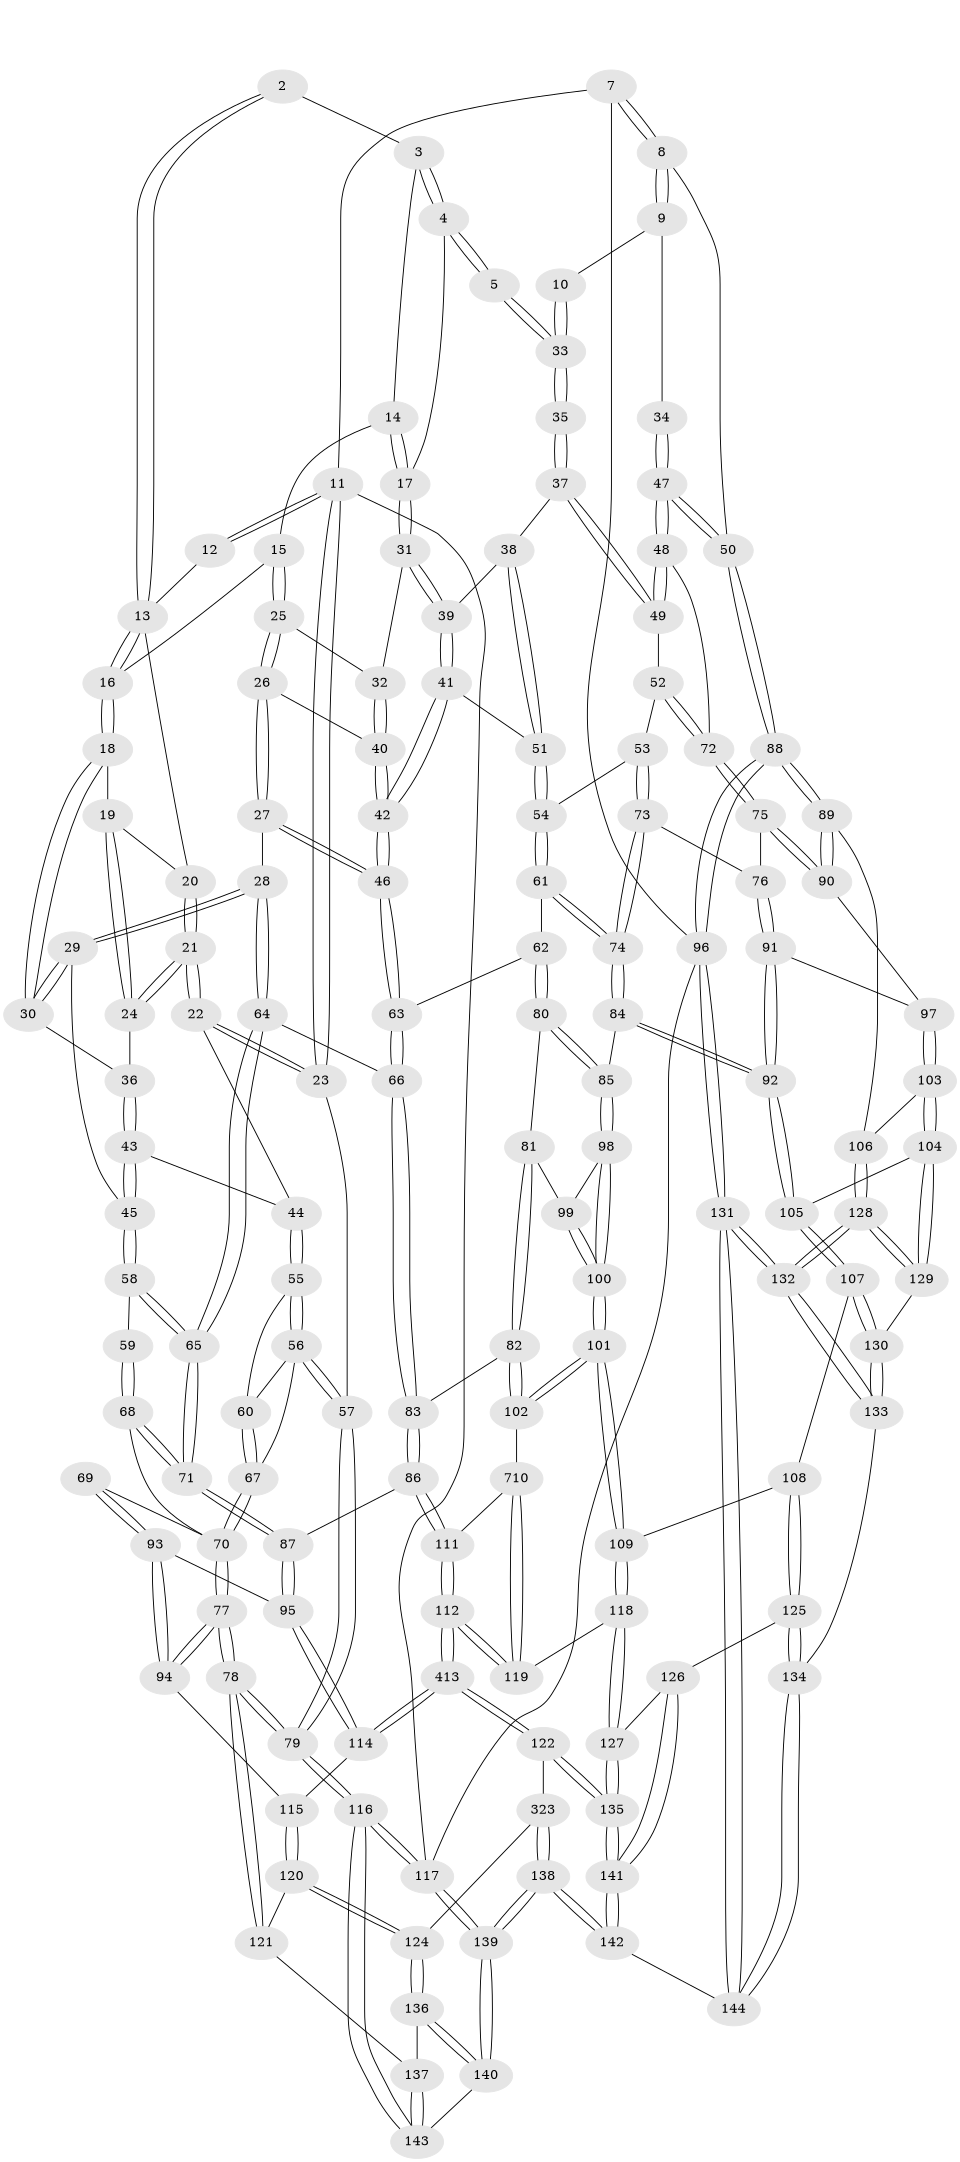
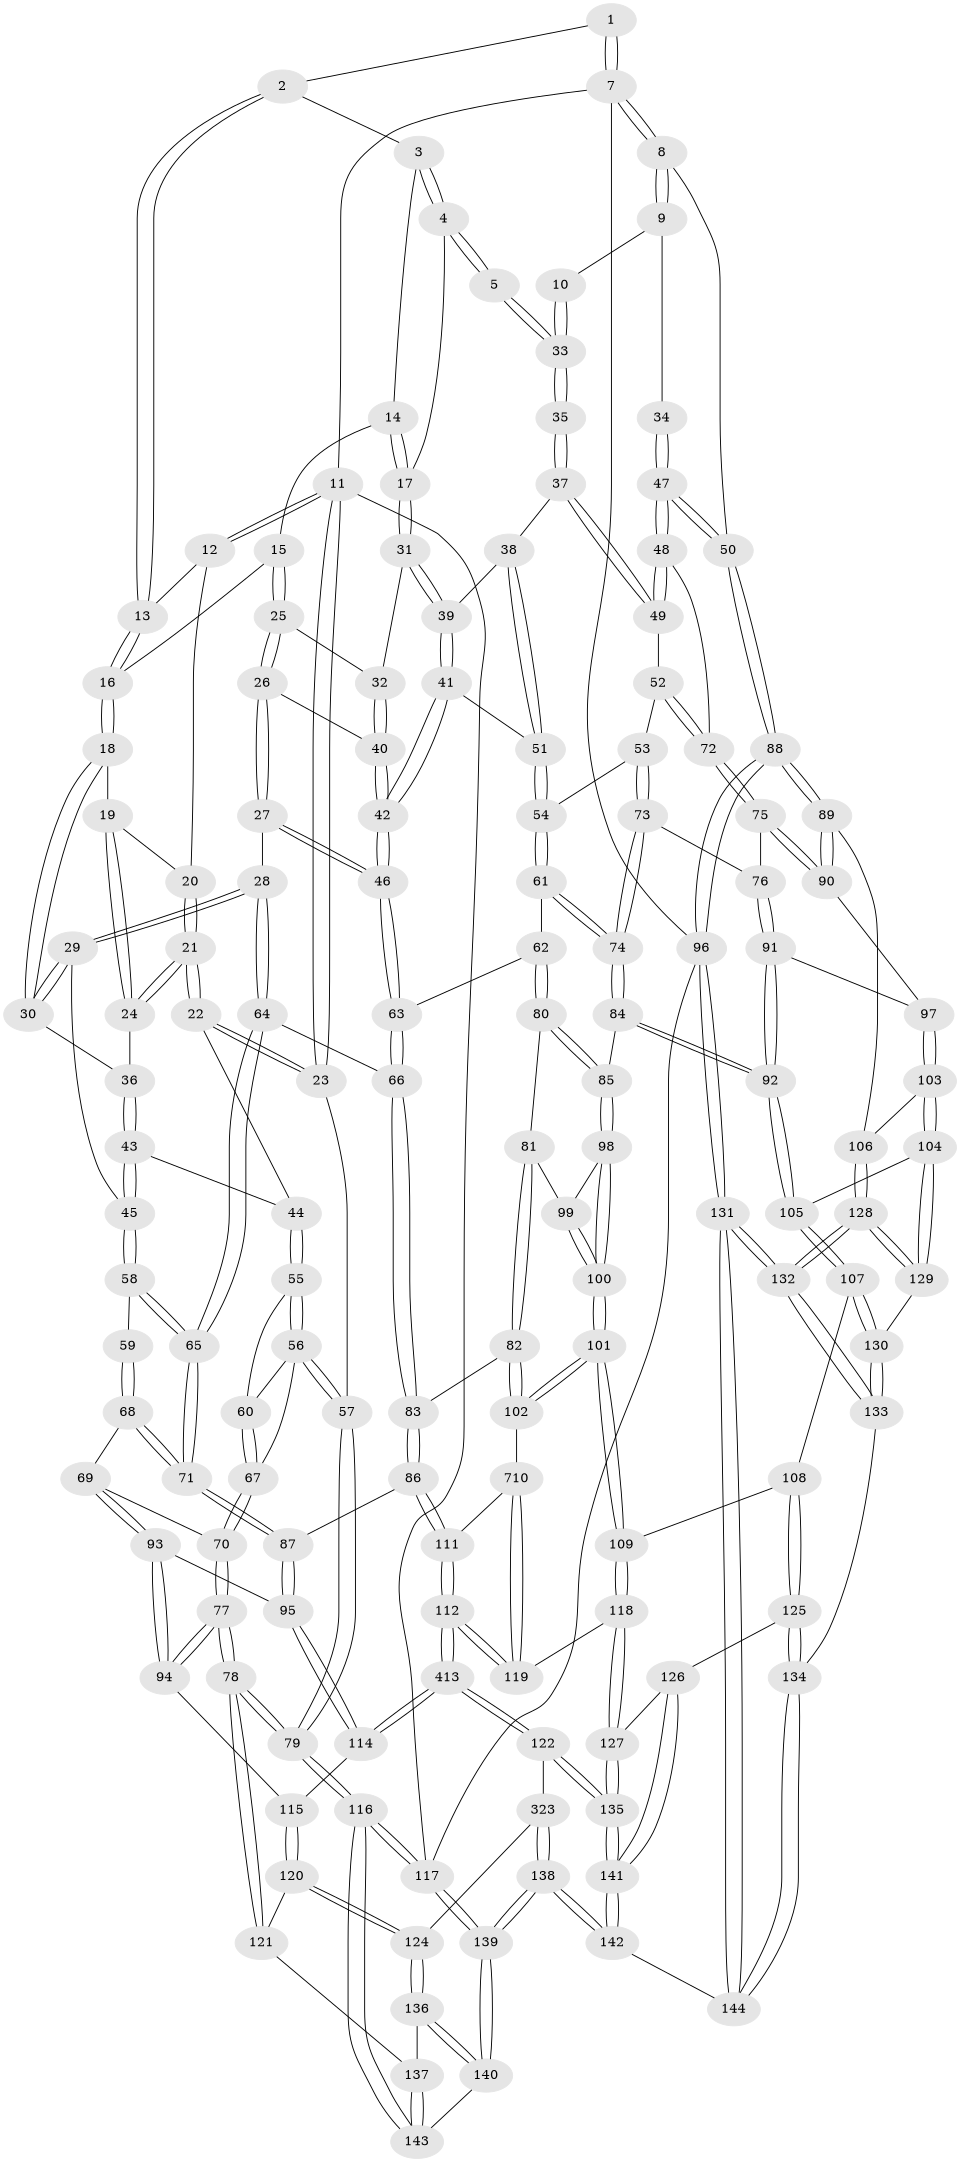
none -> (611, 20)
(165, 750) -> (193, 716)
(152, 1492) -> (107, 1446)
